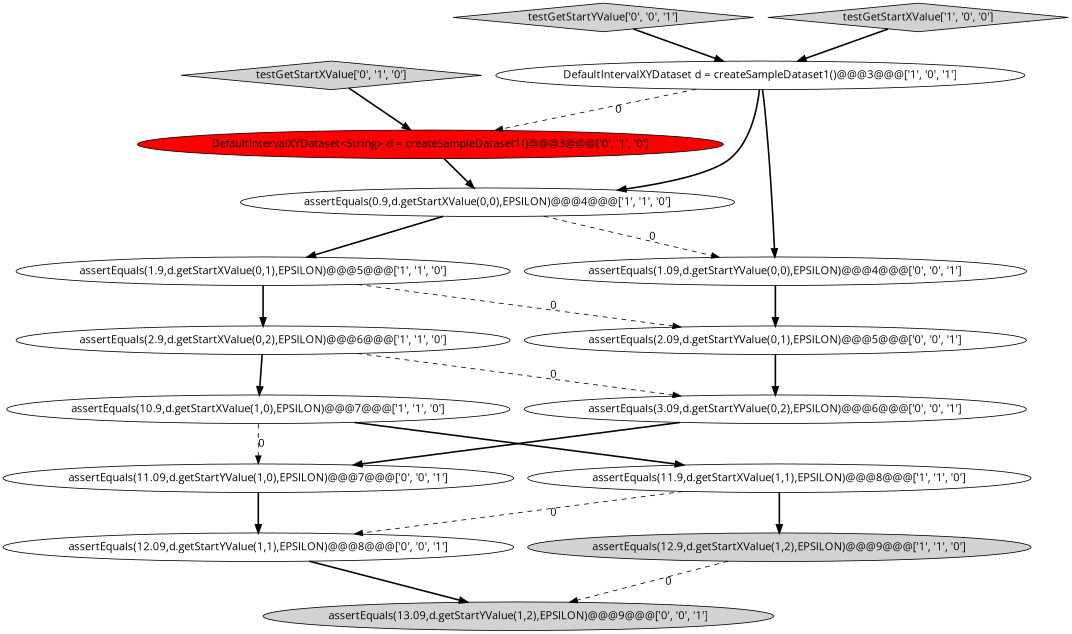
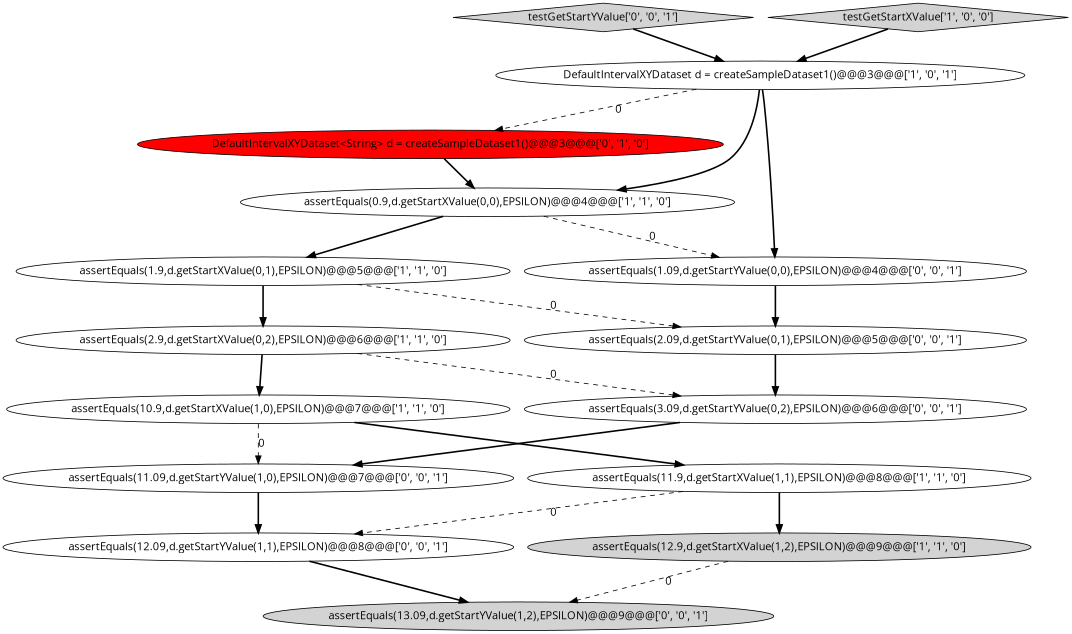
(331, 75) -> none
